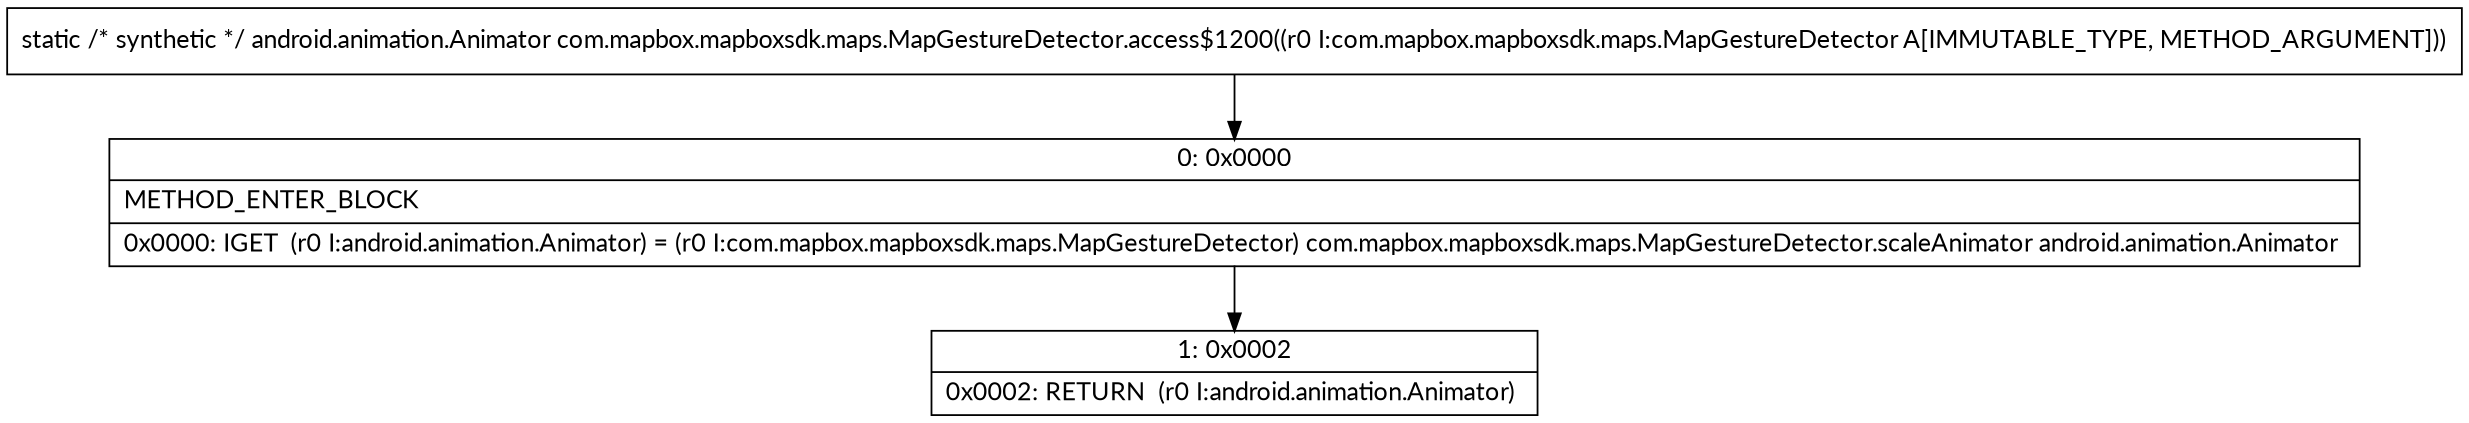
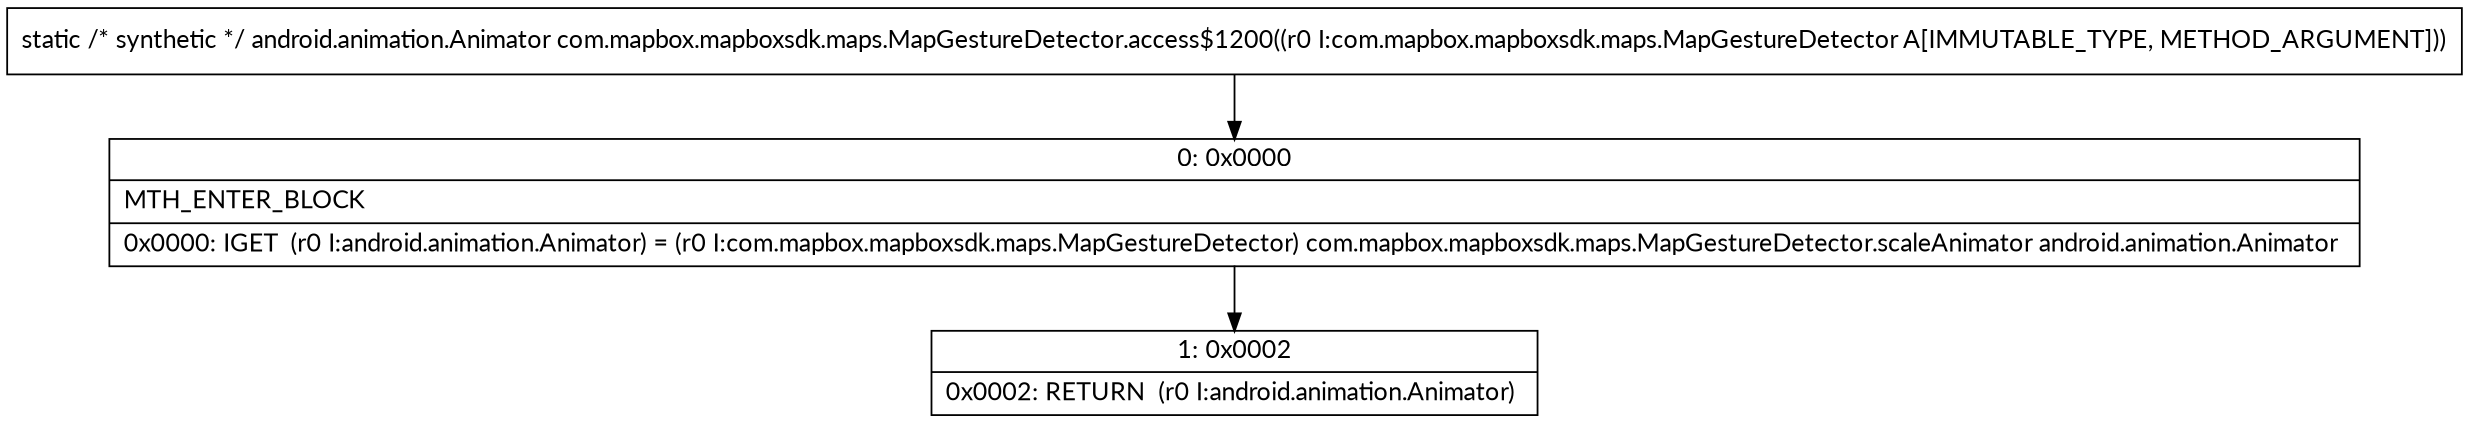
(272, 201) -> (245, 201)
